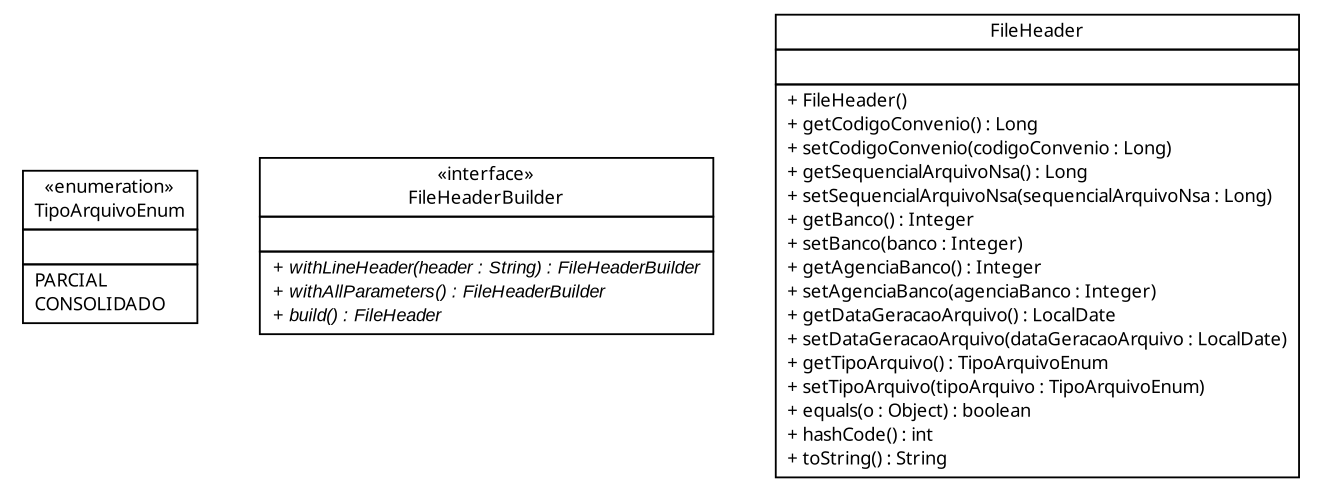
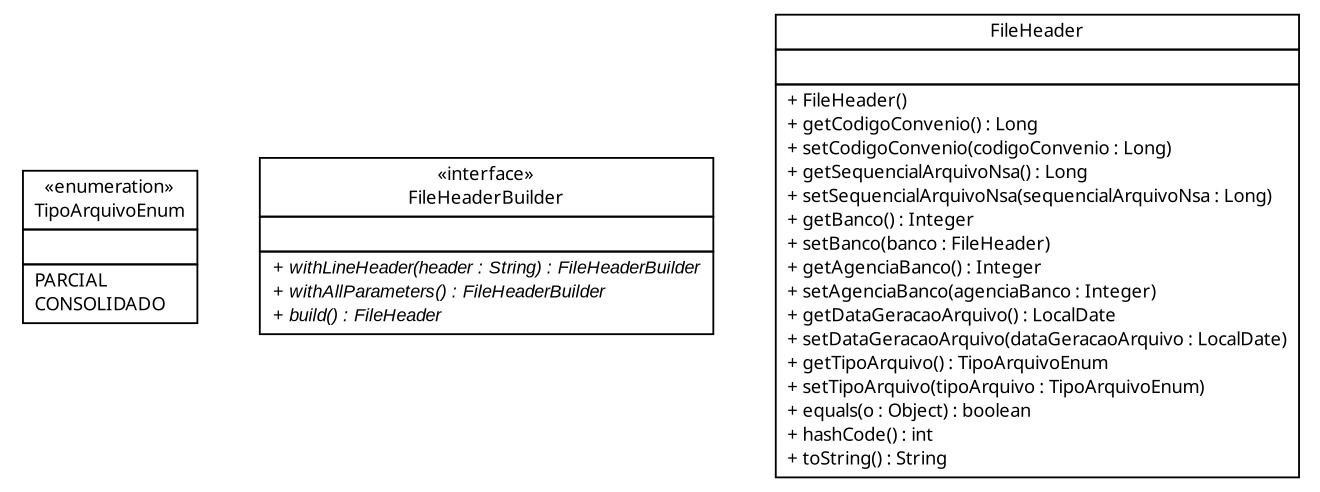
(905, 244) -> (919, 244)
